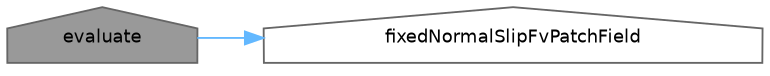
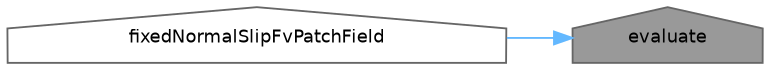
(221, 38) -> (530, 38)
